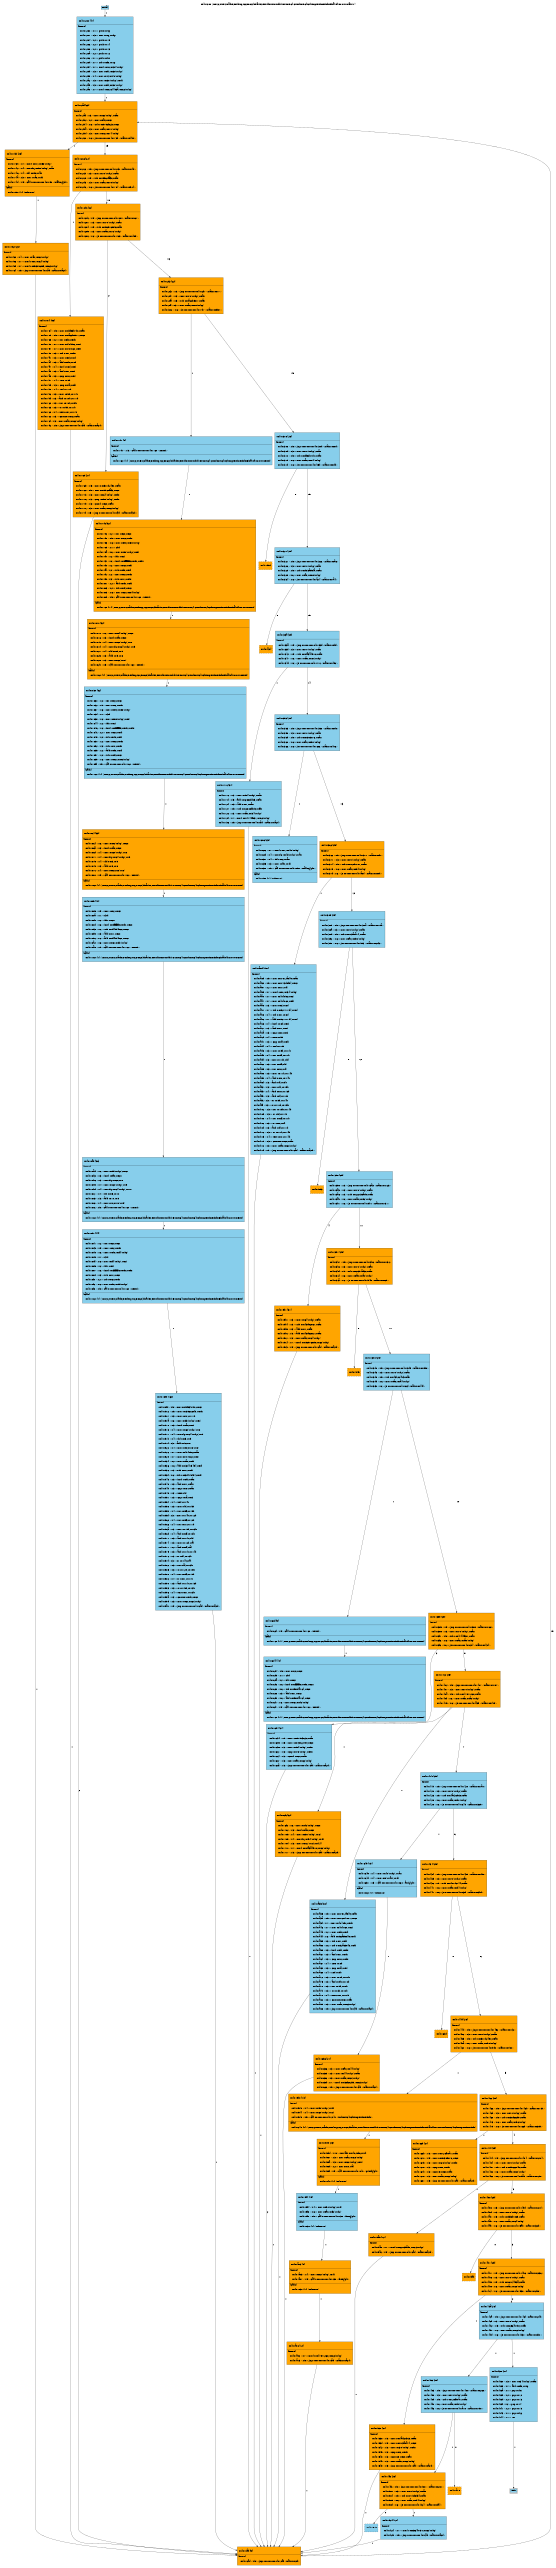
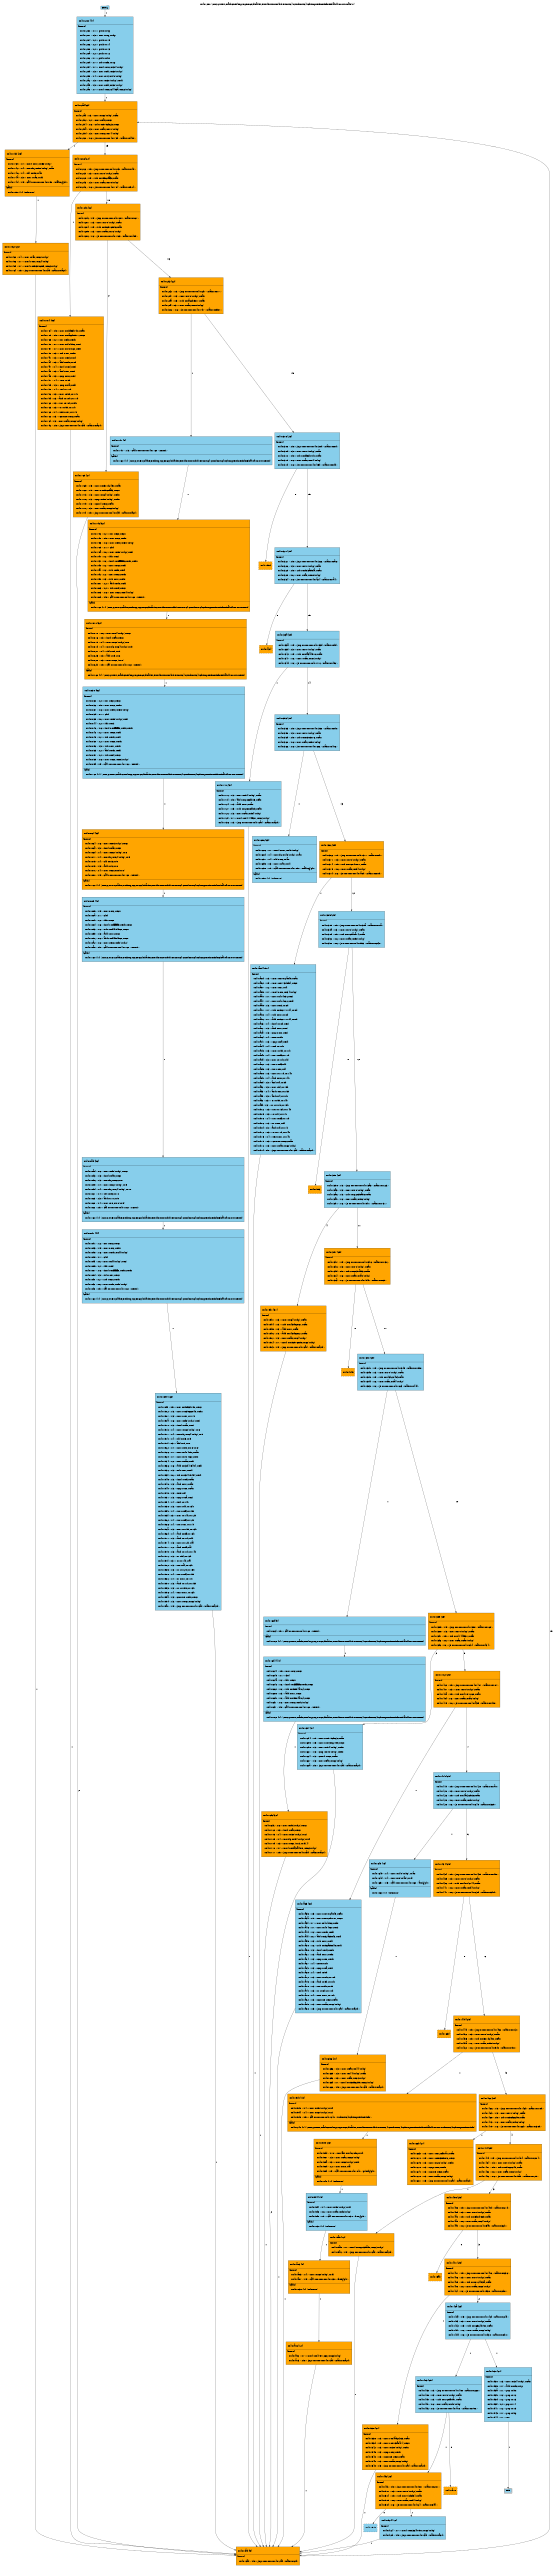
(105, 8) -> (105, 8)
(359, 1723) -> (284, 1765)
